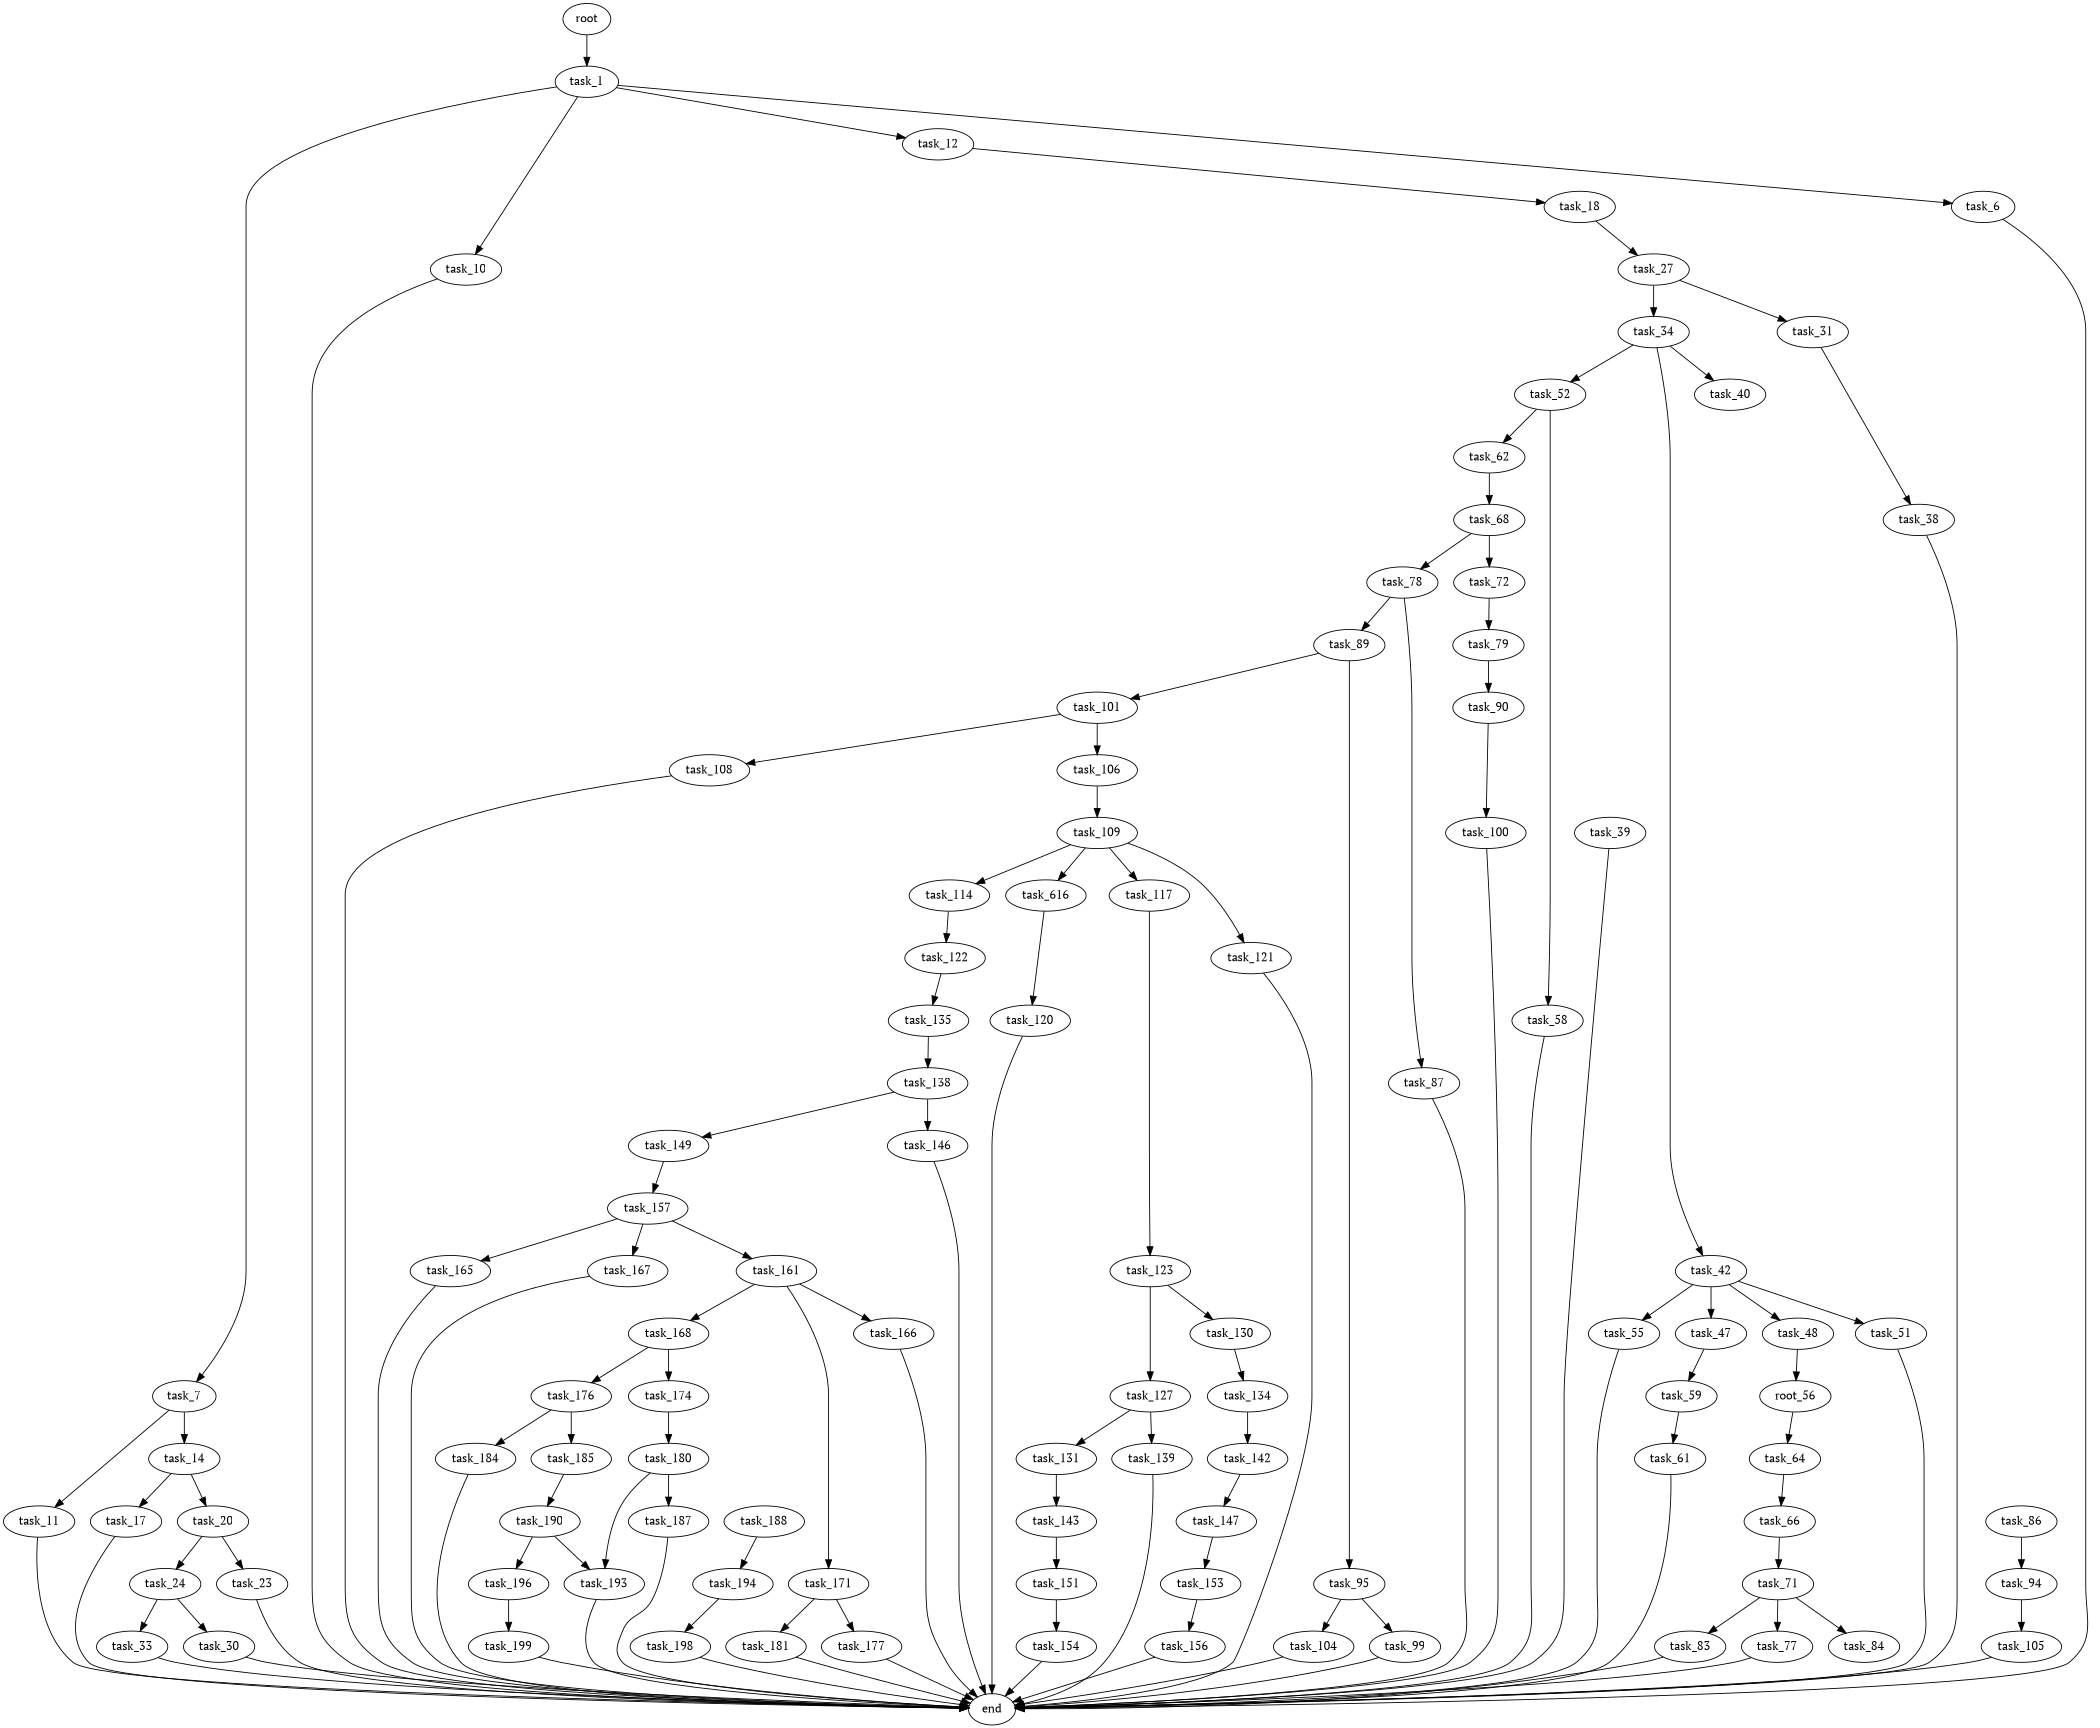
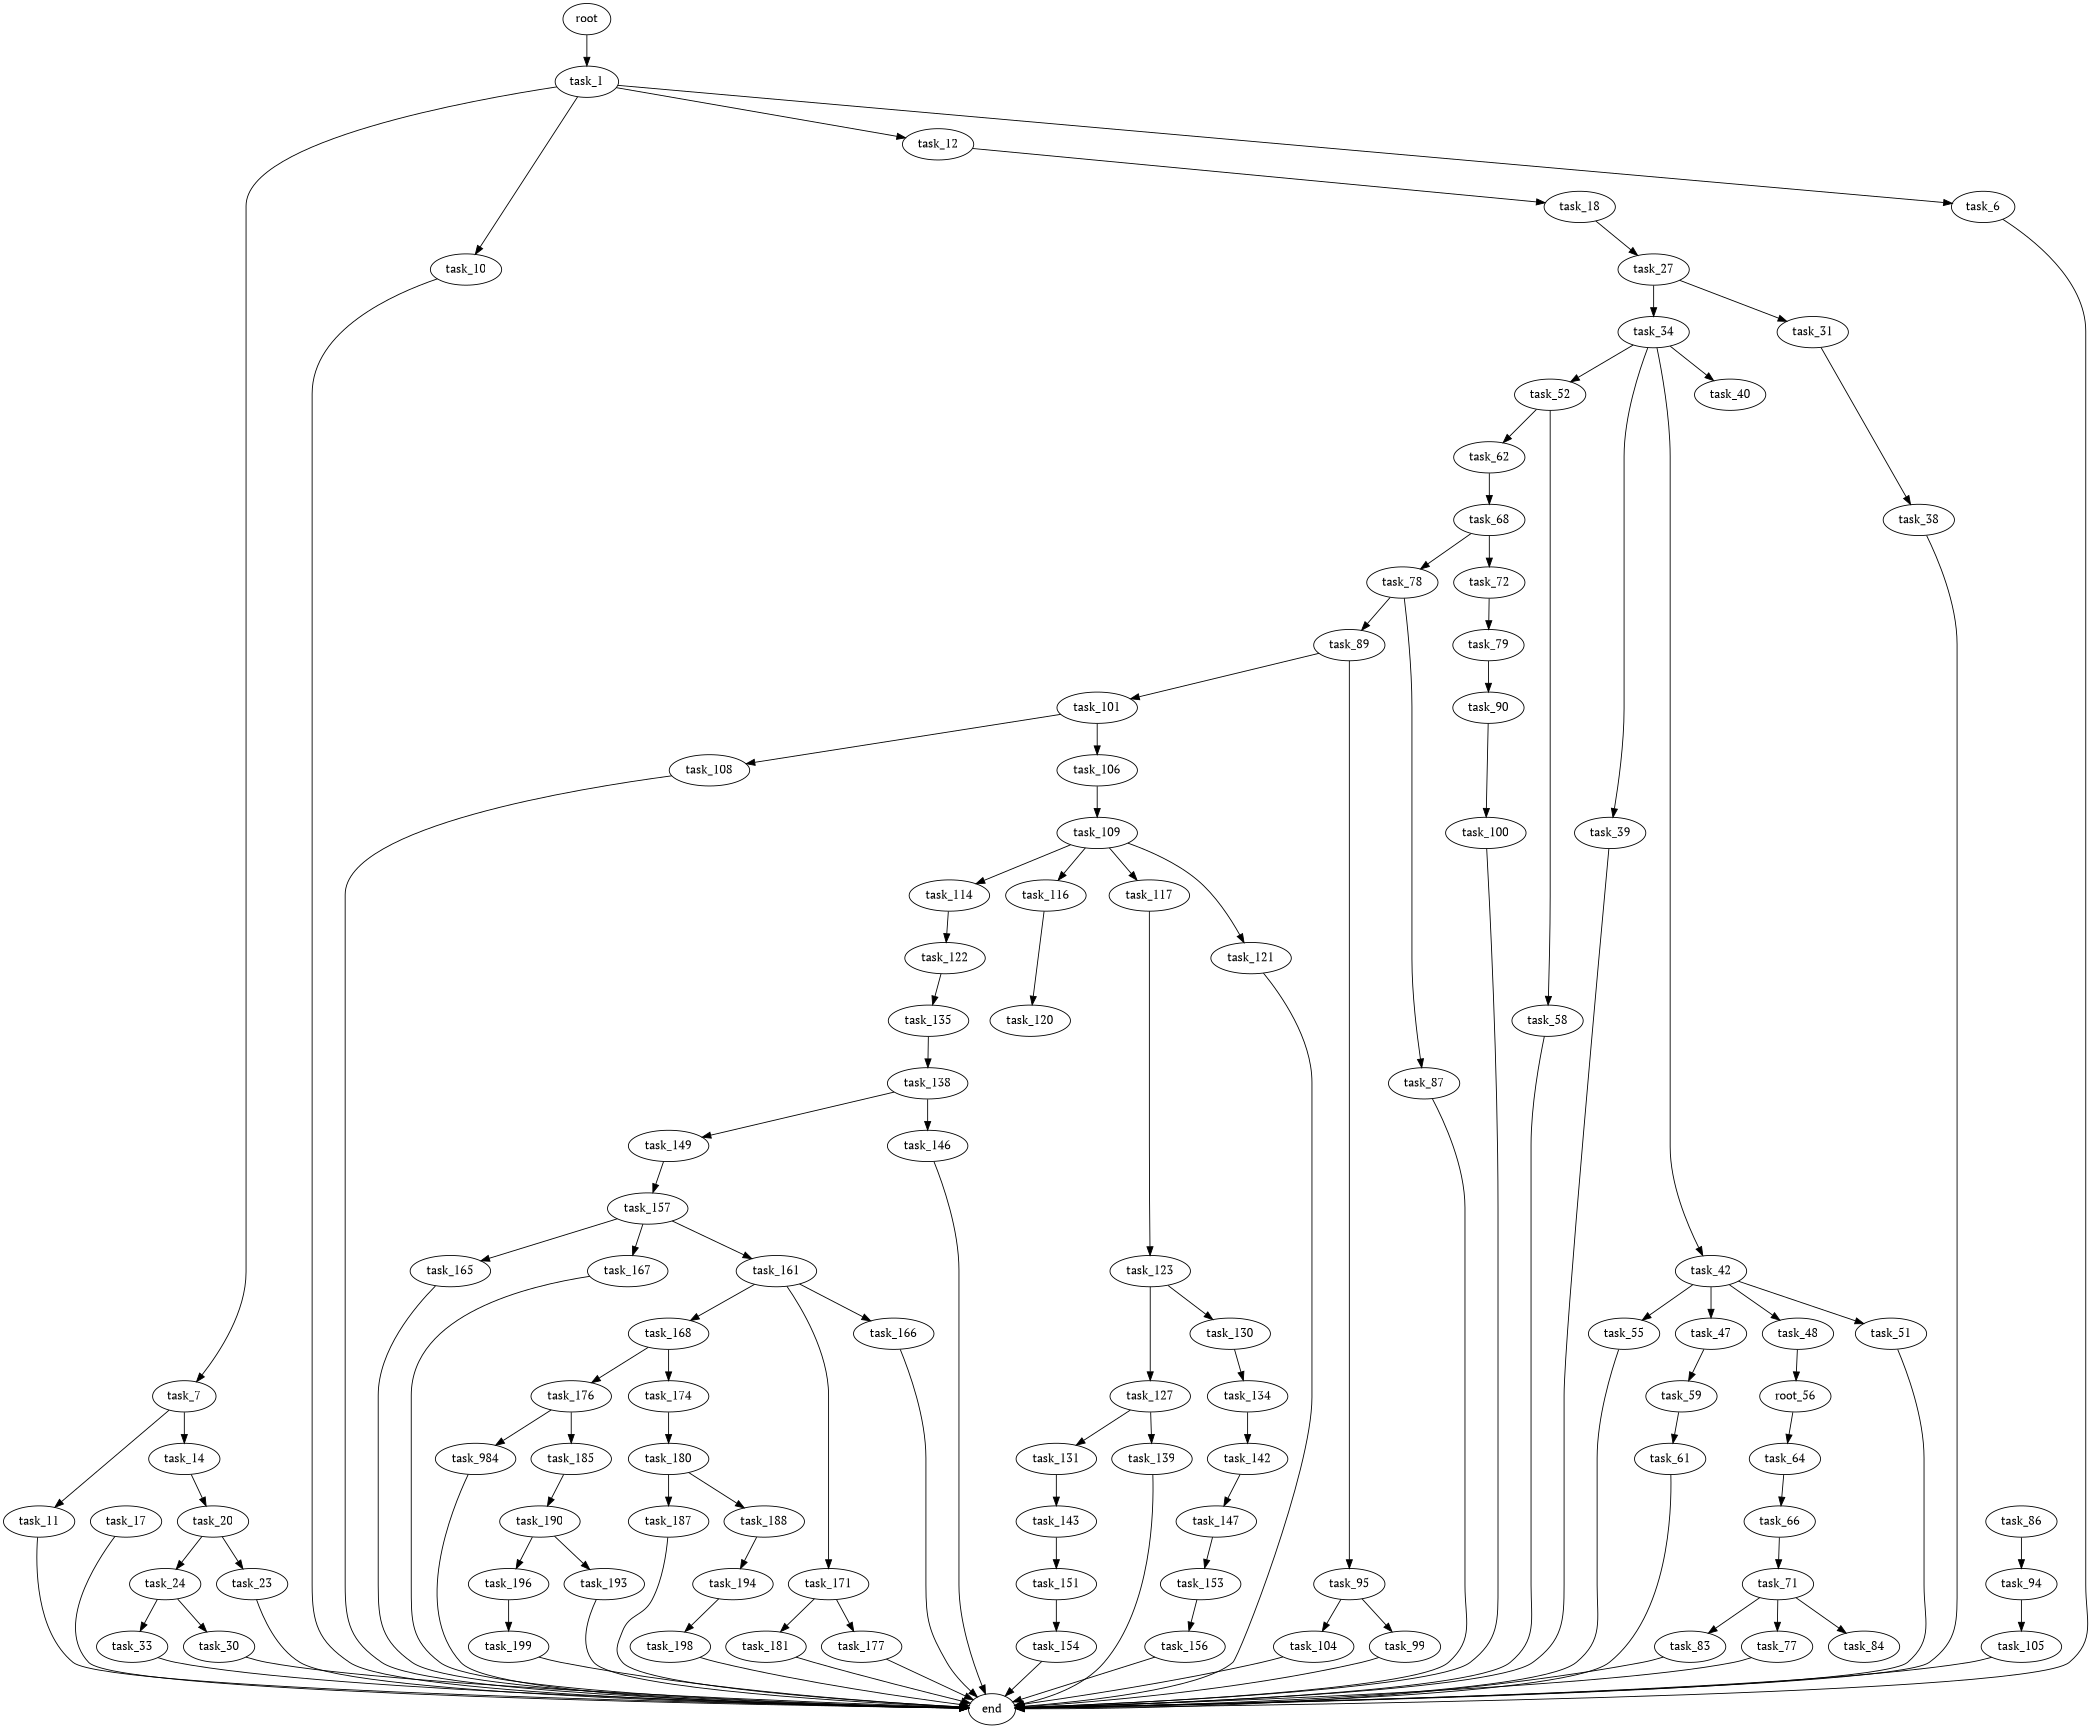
none -> (1624, 577)
(1046, 896) -> (1046, 896)
(992, 1358) -> none
(476, 1459) -> (476, 1459)
(158, 1487) -> none
(618, 1511) -> (713, 1488)
